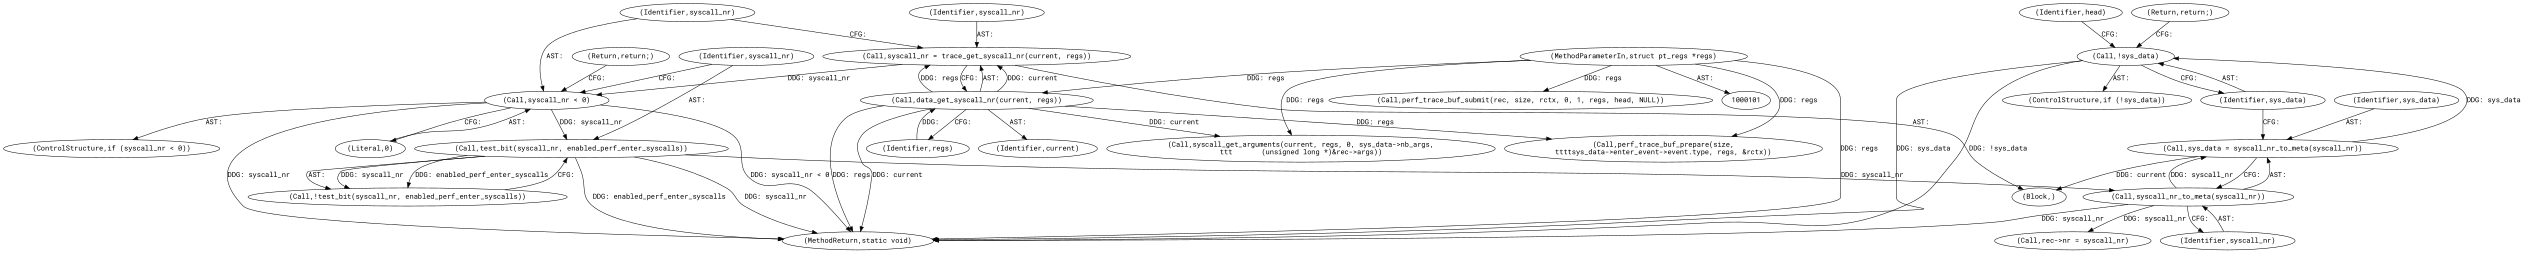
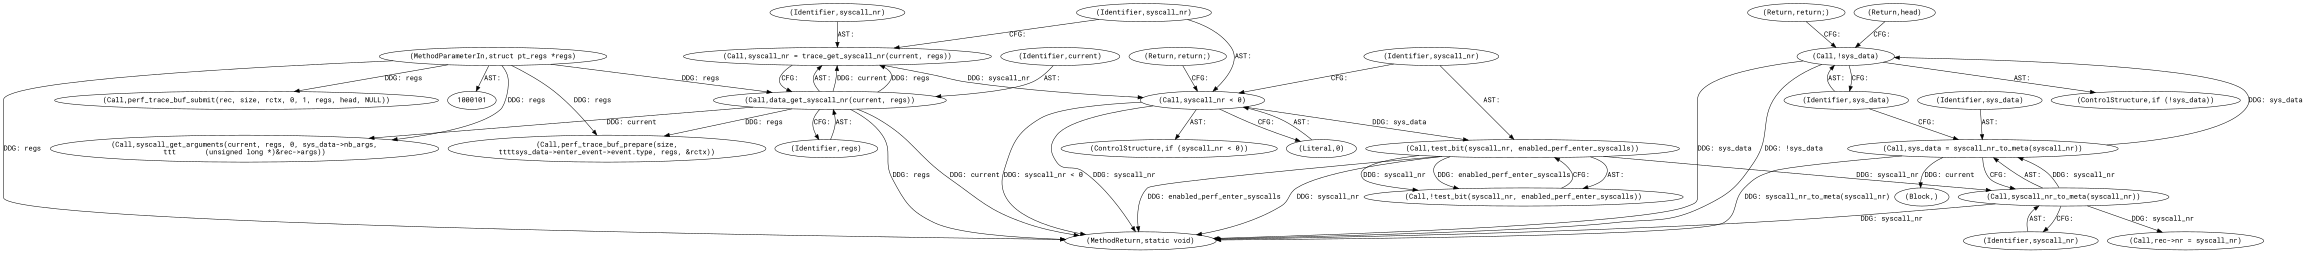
(2071, 13) -> (1895, 13)
(1526, 113) -> none
(591, 122) -> (1400, 122)
(933, 122) -> (846, 122)
(1005, 123) -> (1000, 90)
none -> (1575, 234)
